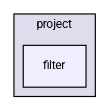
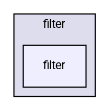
(55, 25) -> (55, 25)
